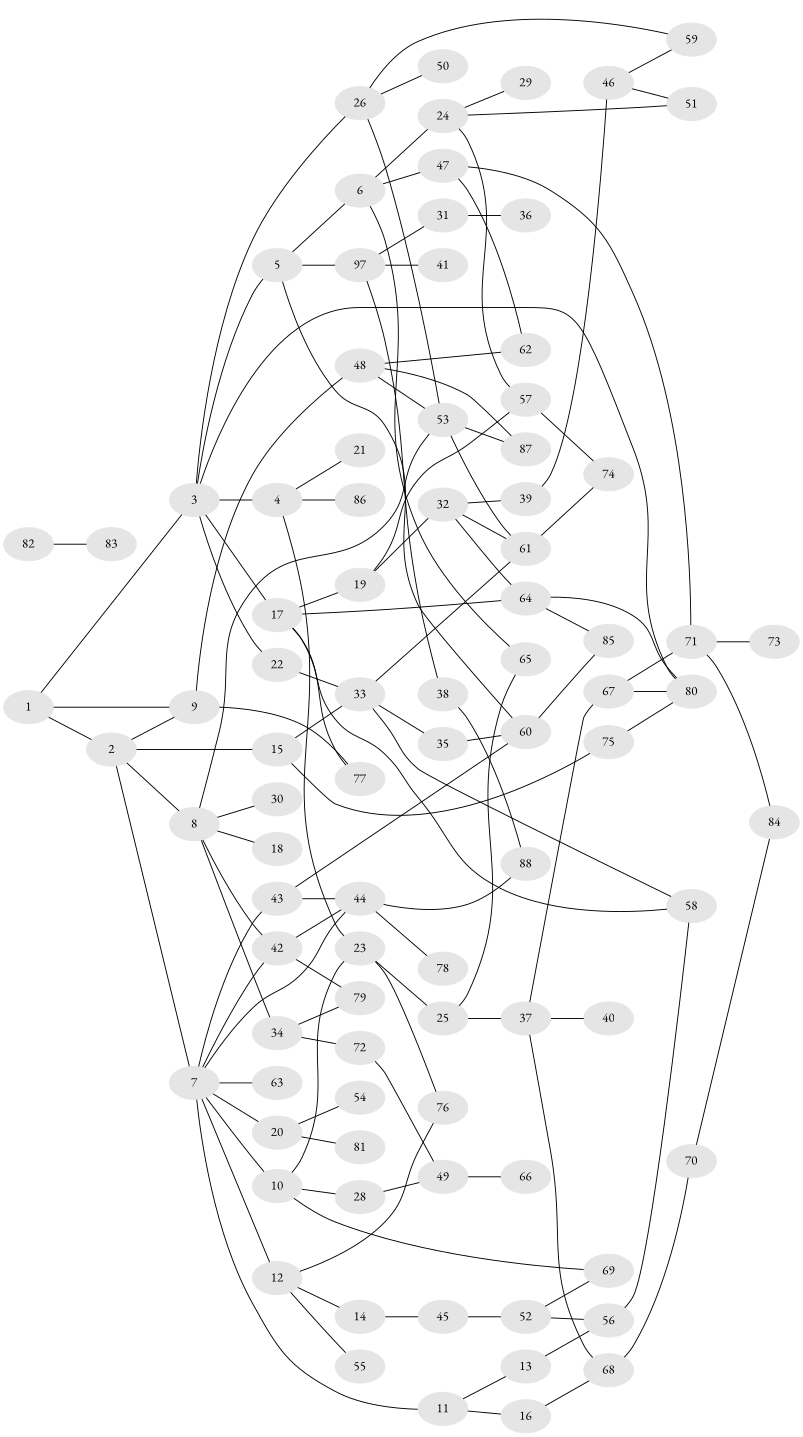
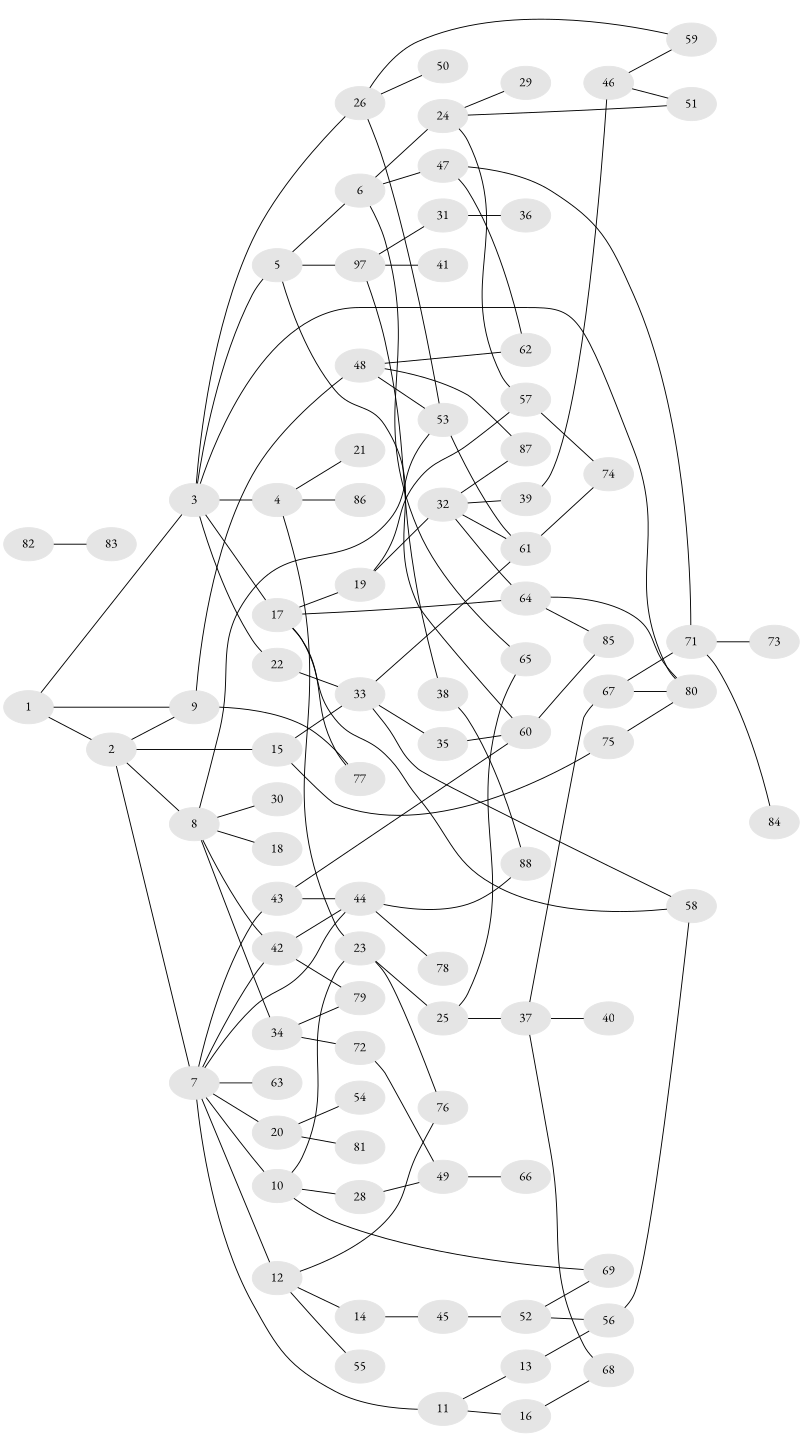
(488, 436) -> (484, 477)
(692, 1161) -> none
